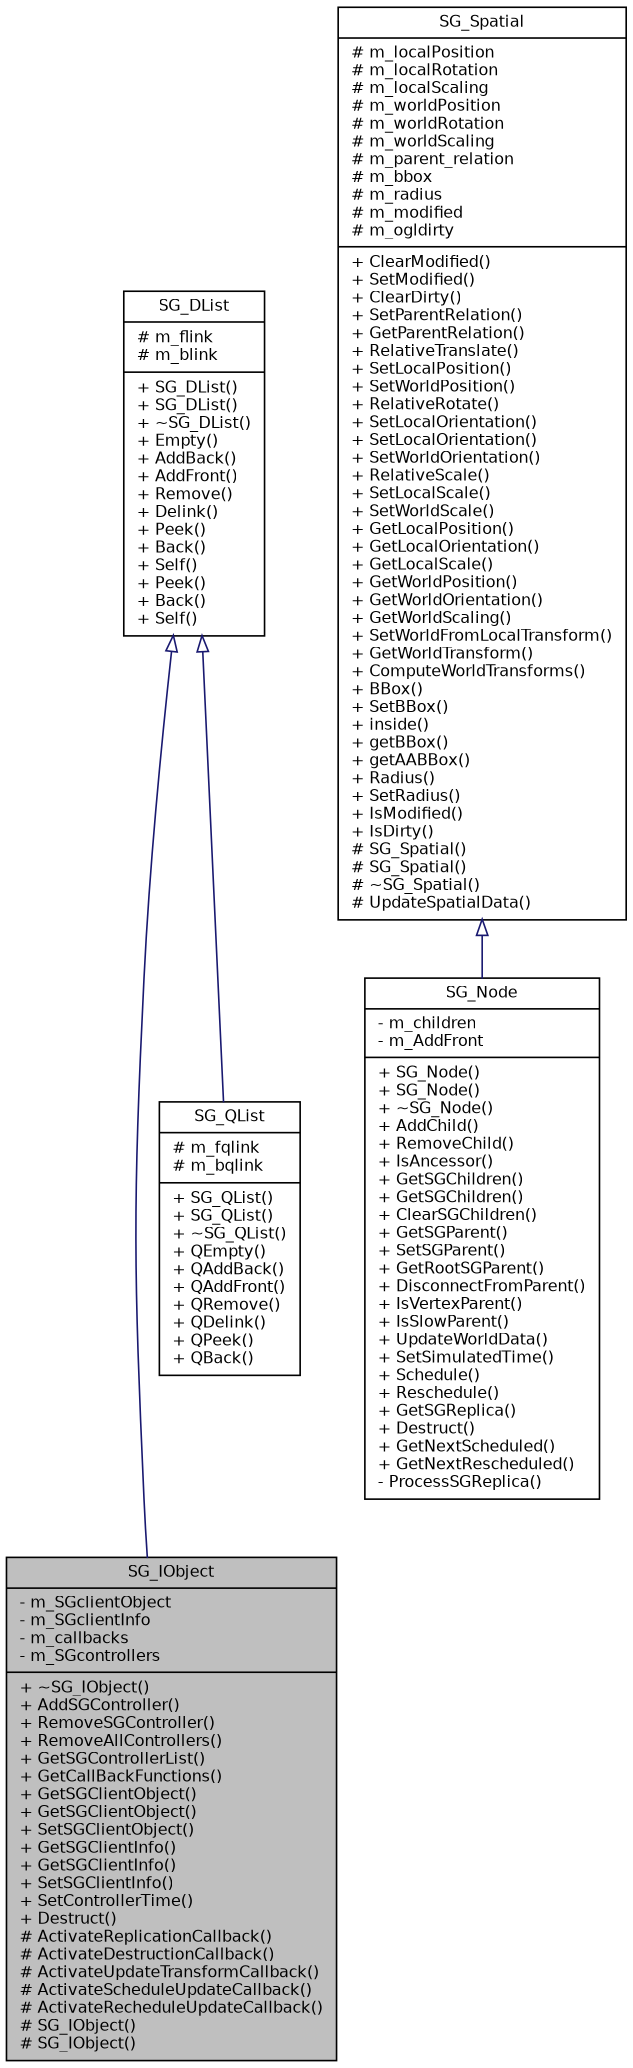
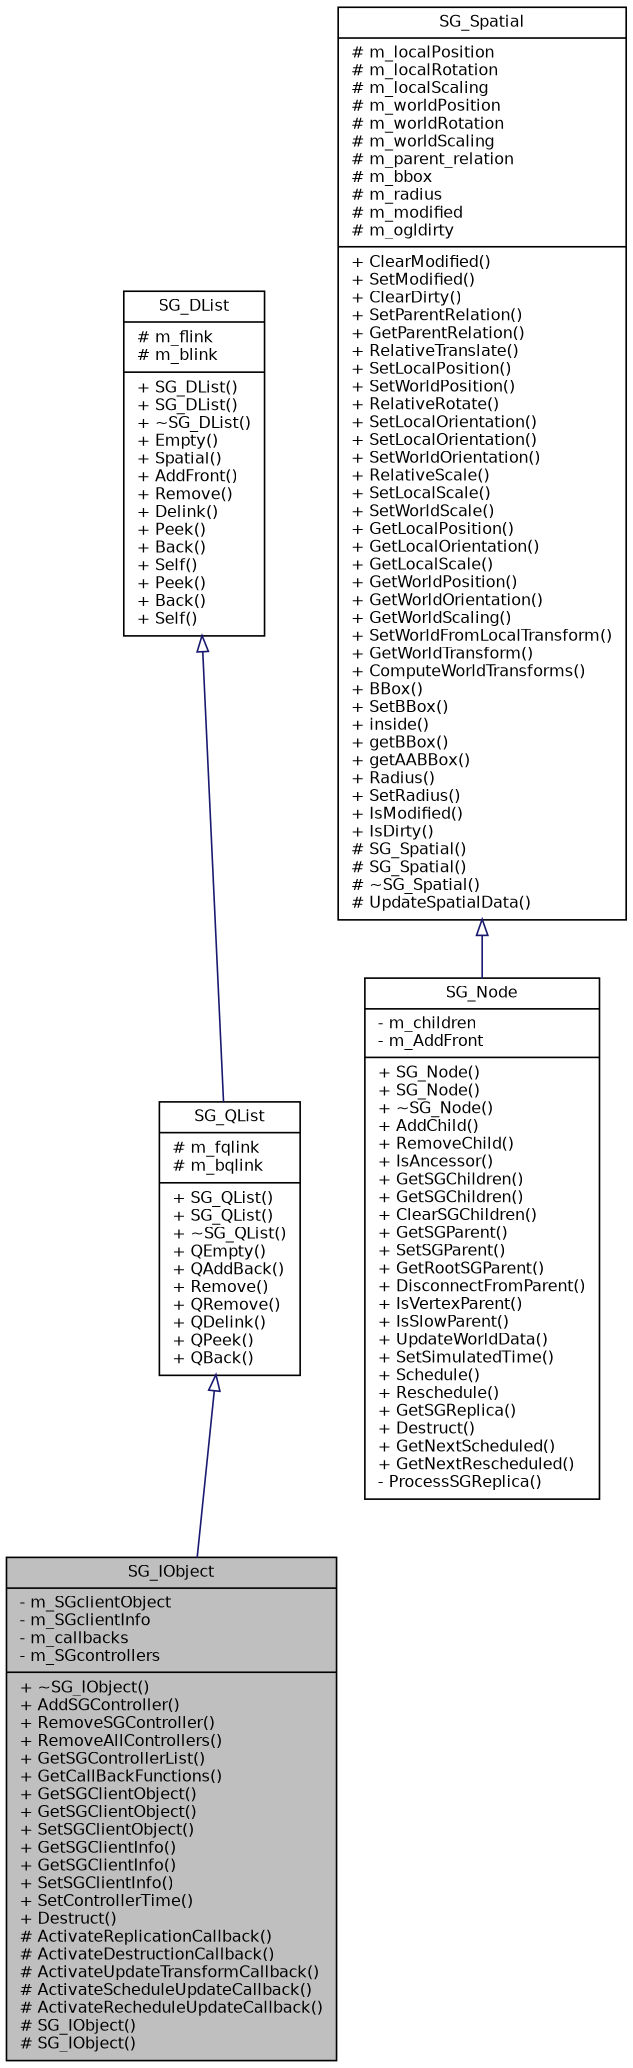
(187, 459) -> (180, 459)
(139, 1104) -> (206, 1474)
(229, 1287) -> (221, 1287)
